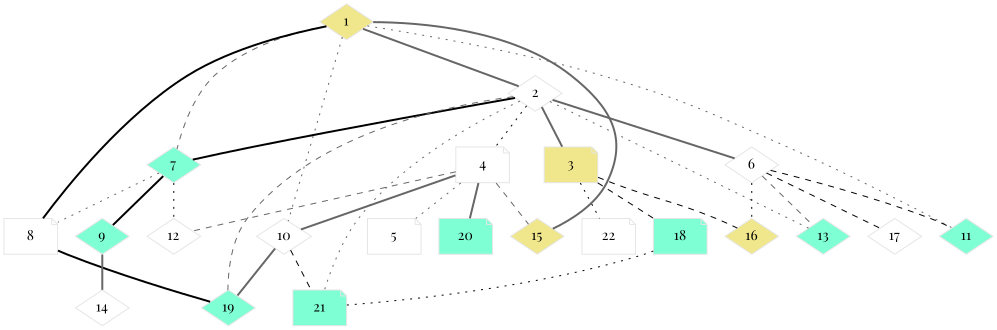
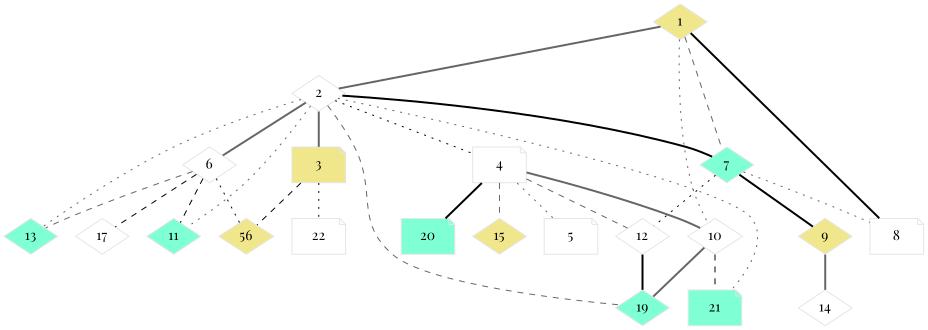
(566, 72) -> none
(670, 97) -> (255, 173)
(474, 201) -> (464, 201)
(102, 236) -> (825, 236)
(680, 236) -> none
(752, 236) -> (246, 236)
(133, 278) -> (643, 272)
